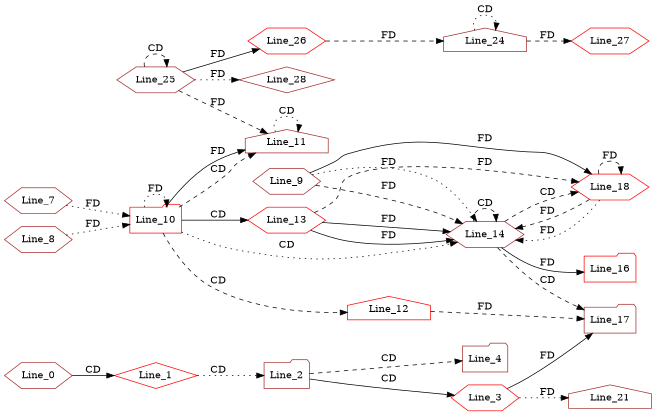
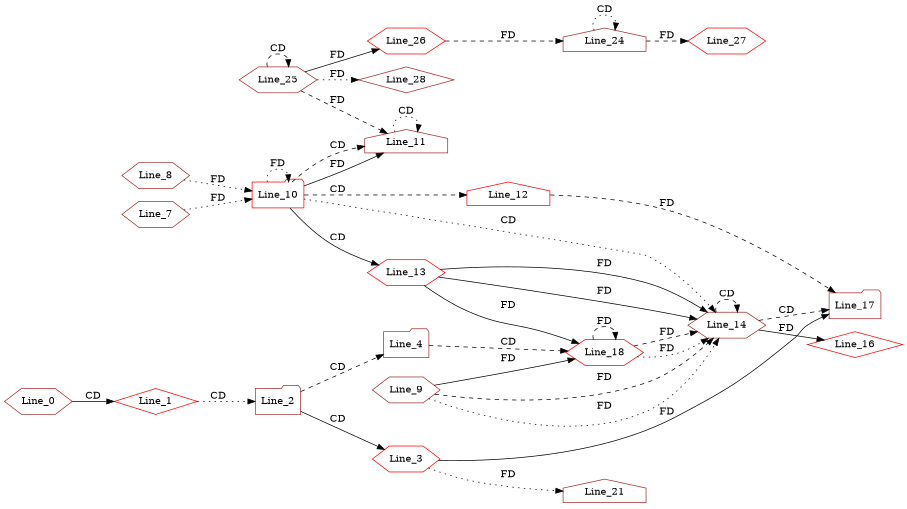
(434, 167) -> (495, 321)
(537, 204) -> (495, 348)
(610, 269) -> (855, 345)
